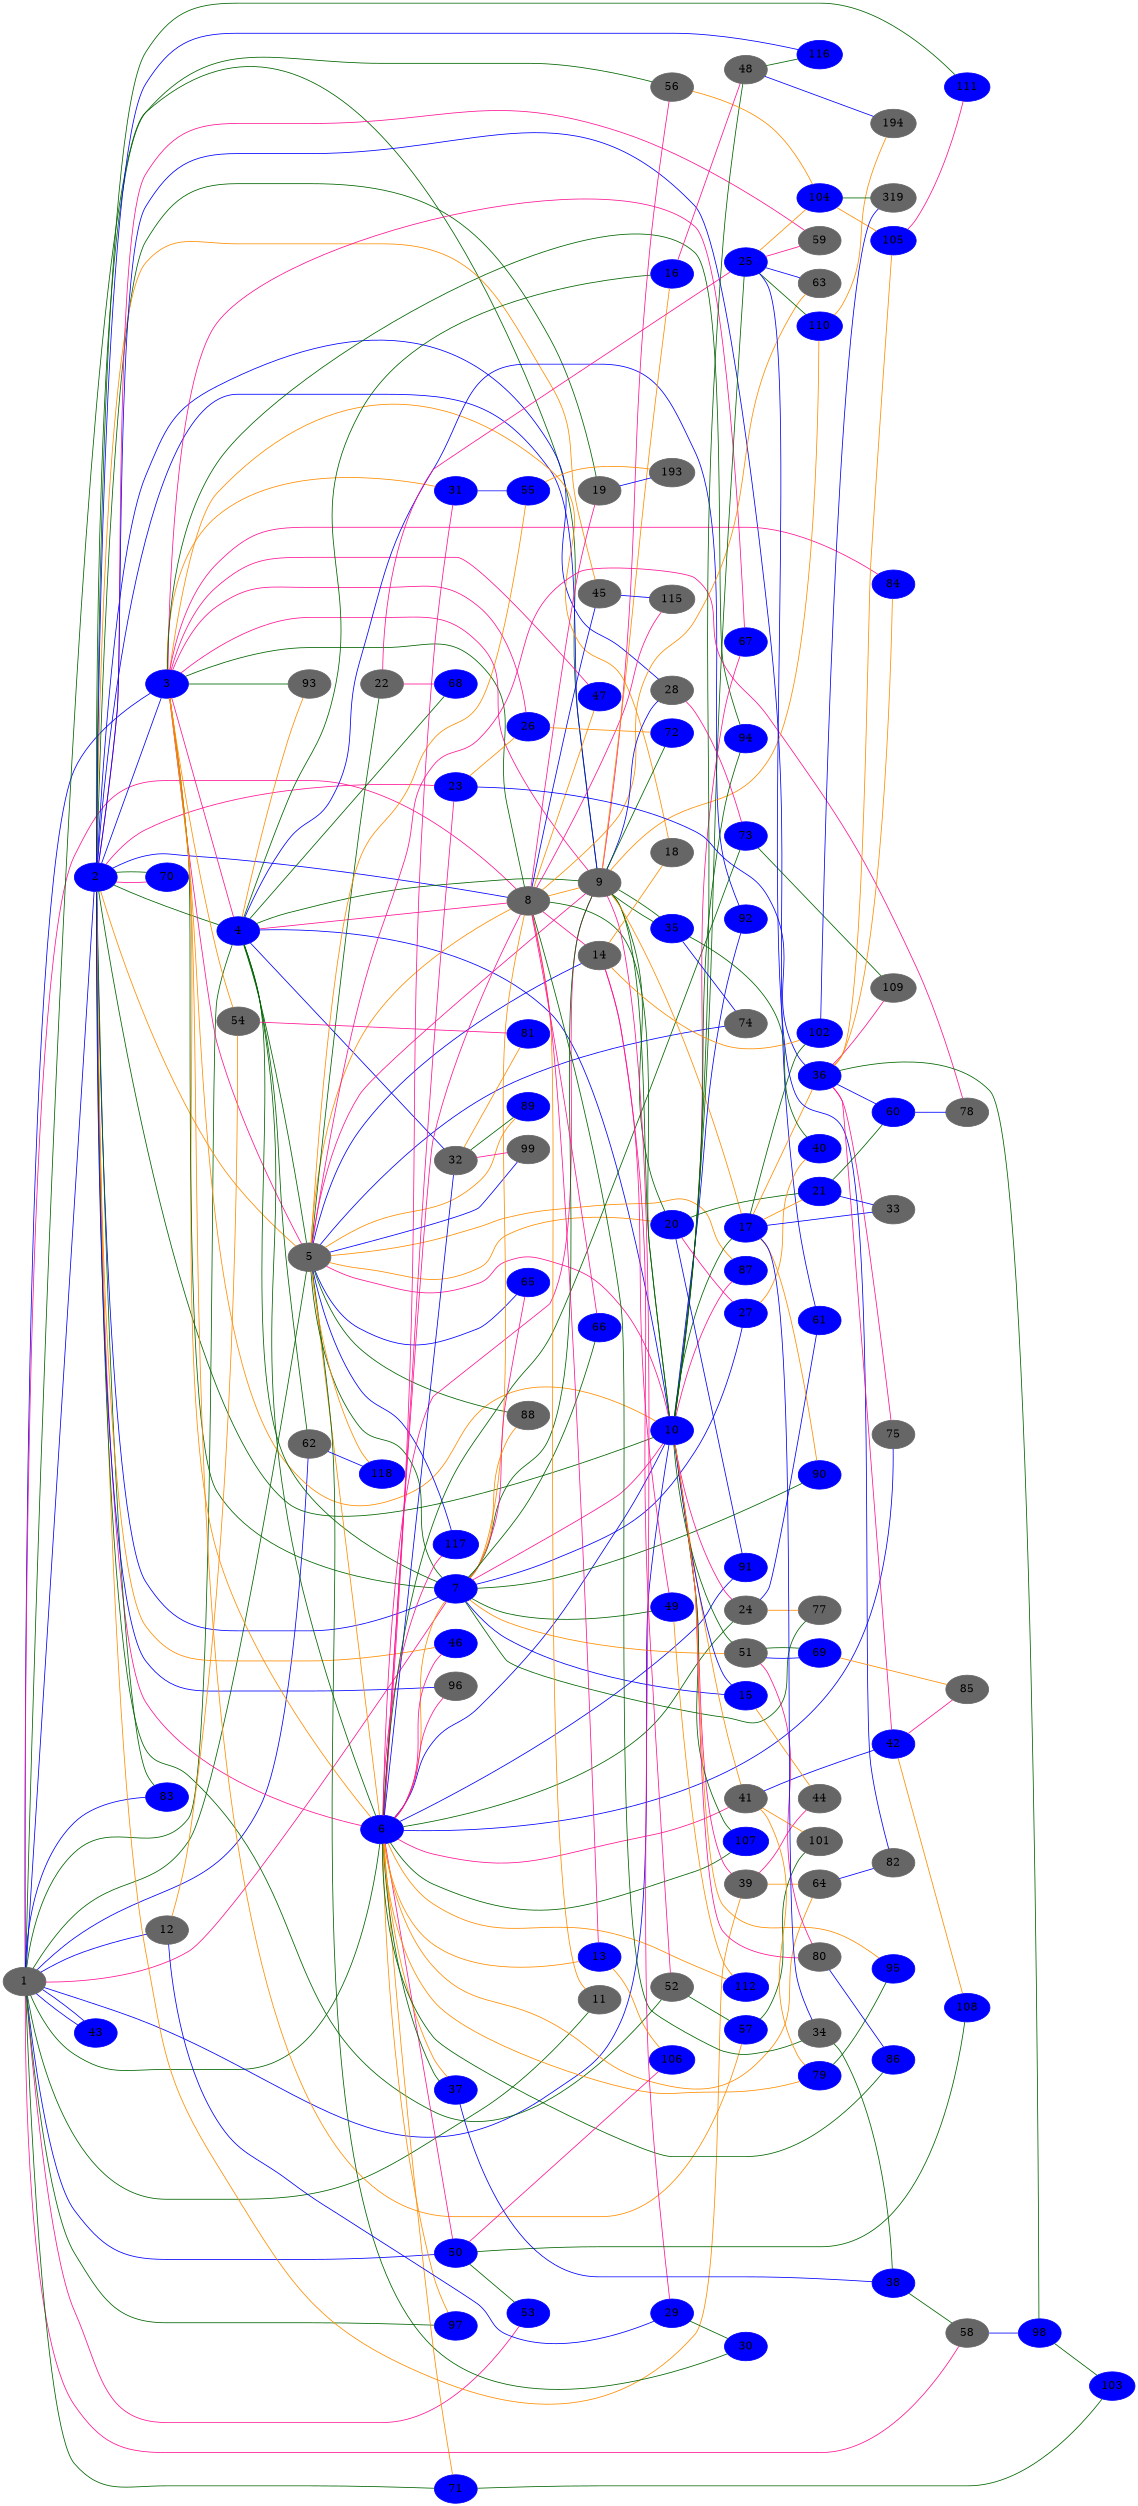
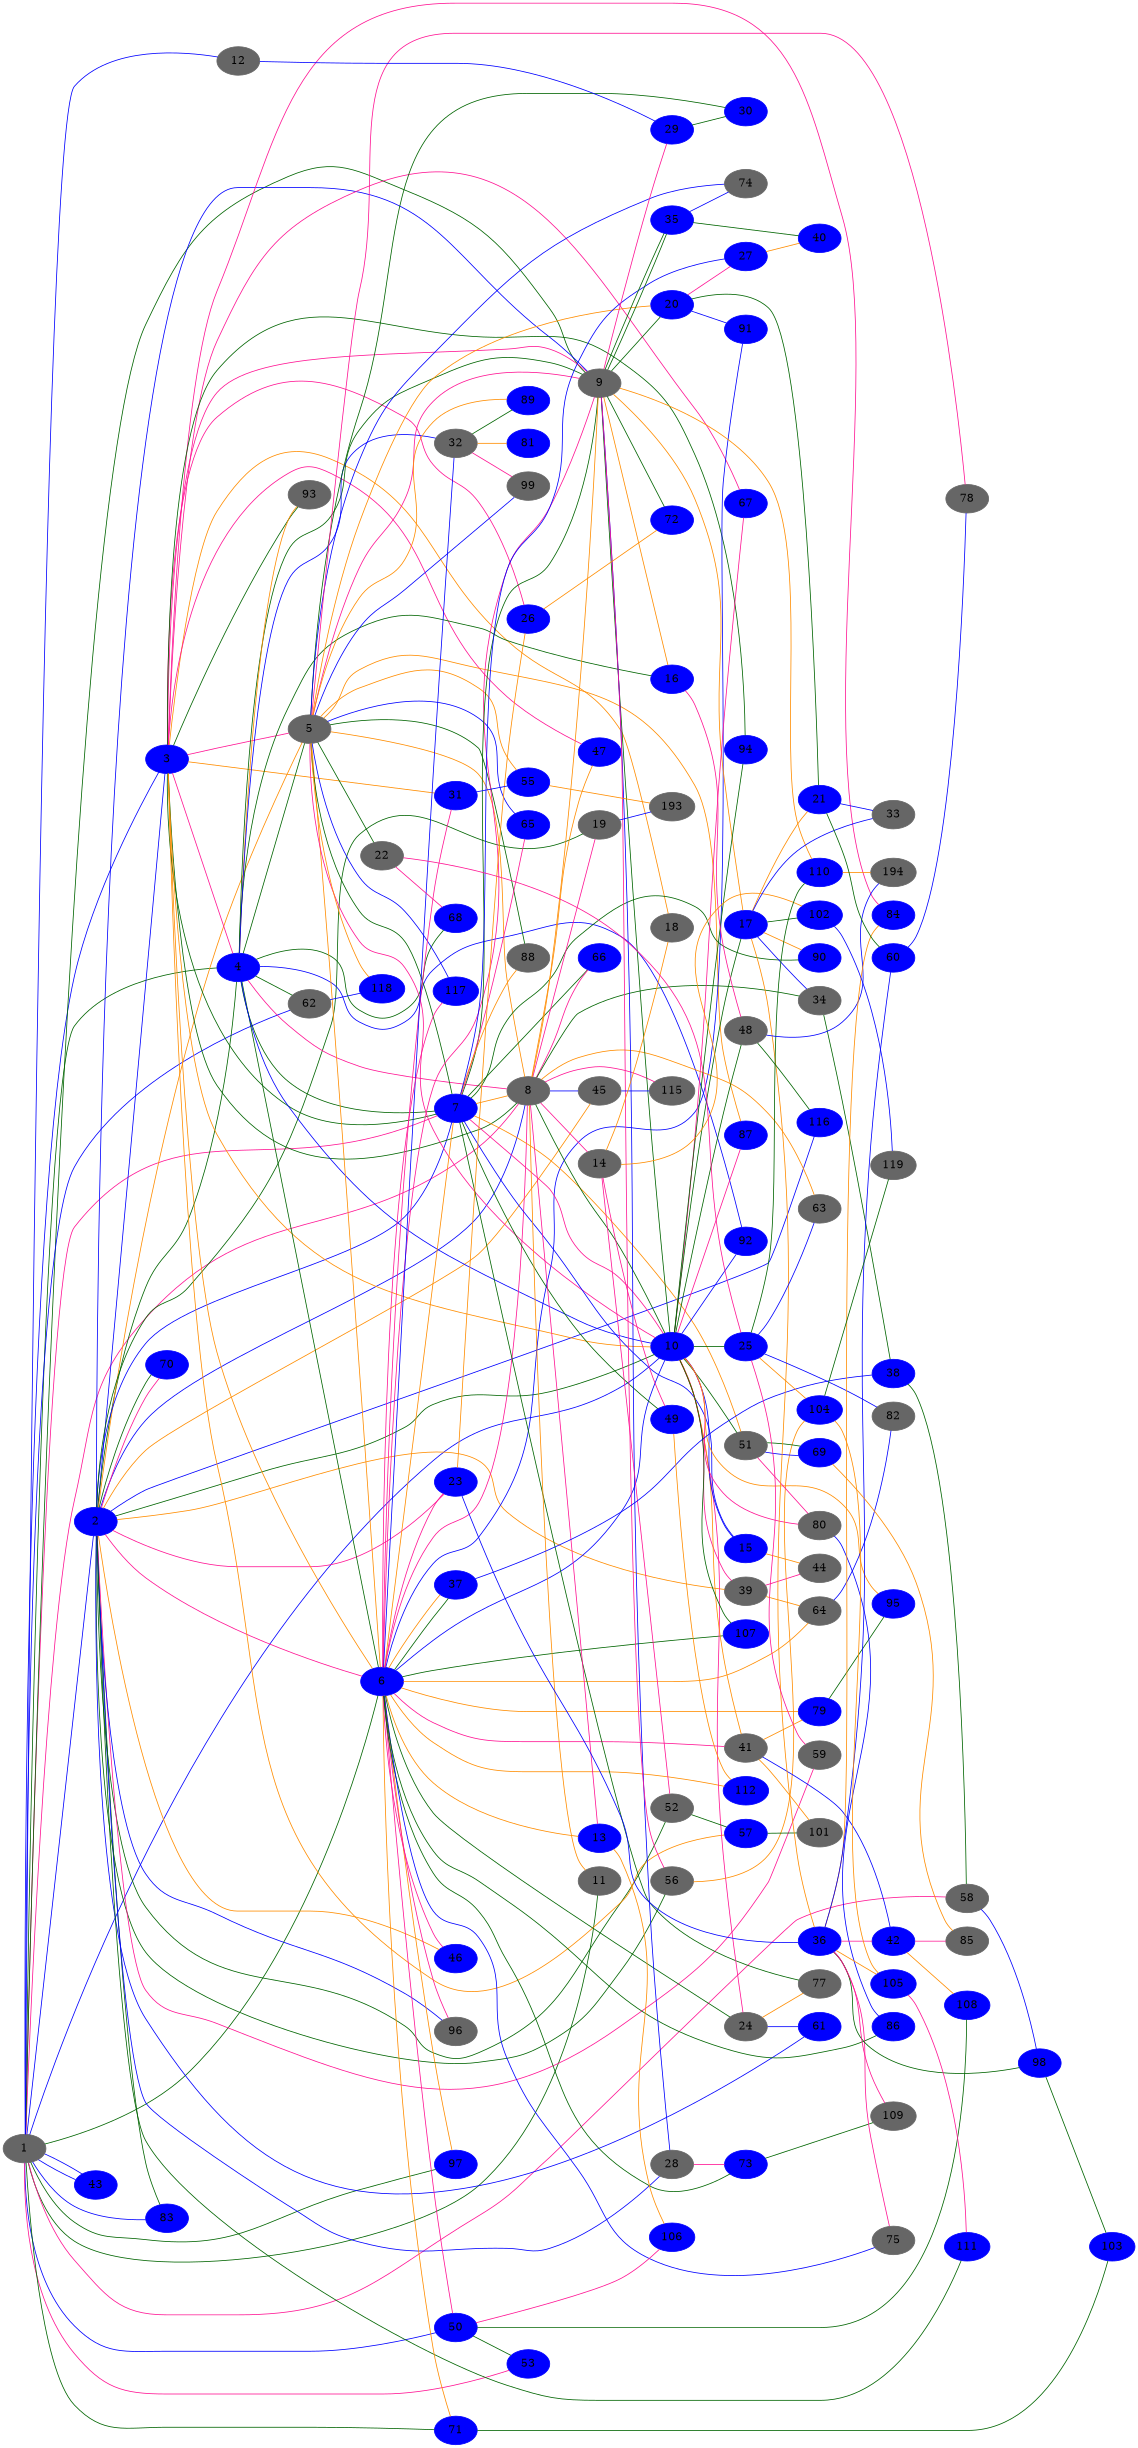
(893, 198) -> (893, 1165)
(238, 1021) -> none
(406, 1080) -> none
(233, 1679) -> none
